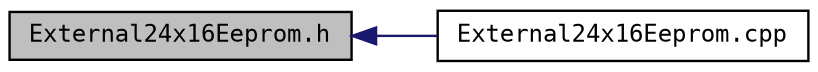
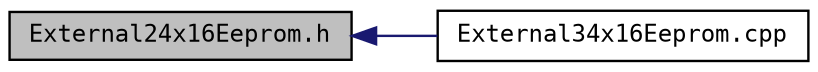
(623, 36) -> (623, 36)
